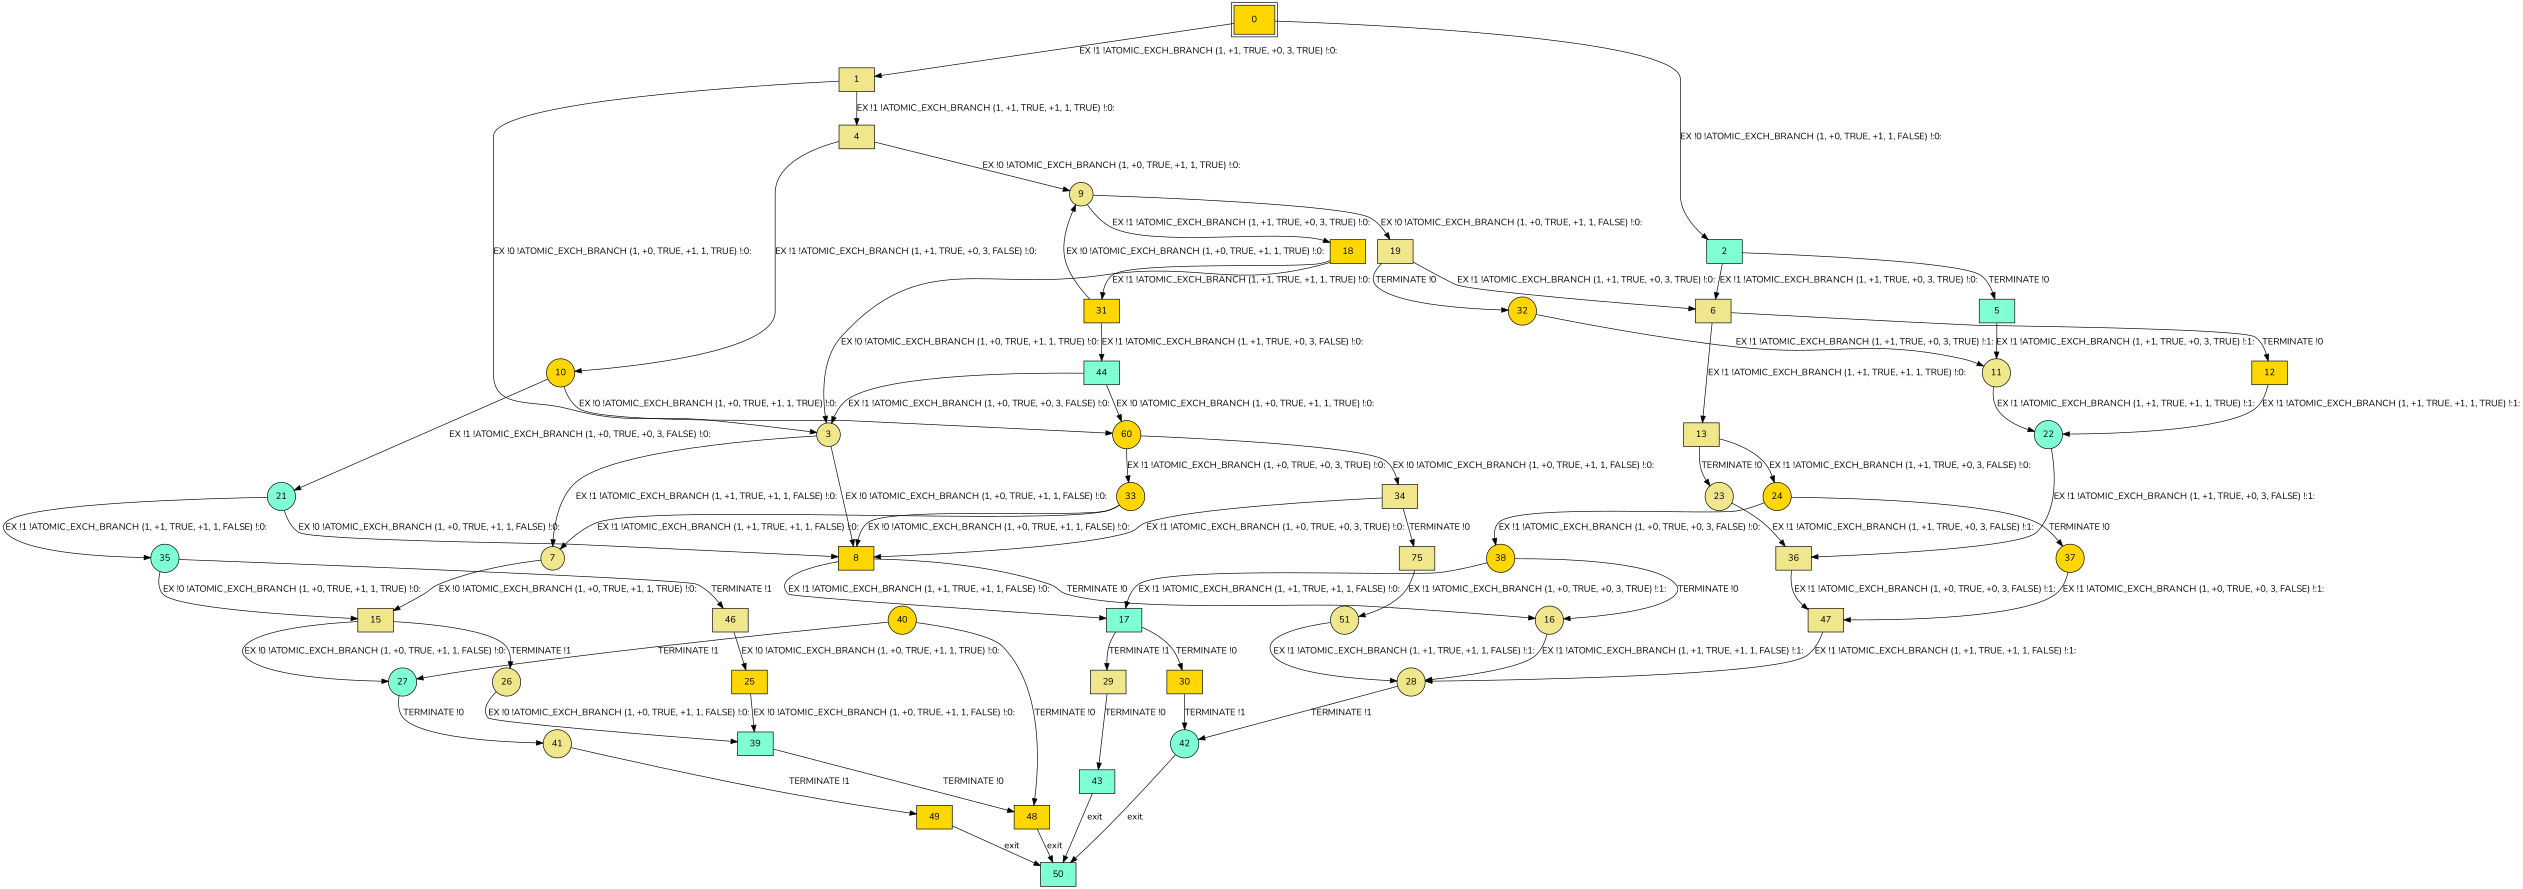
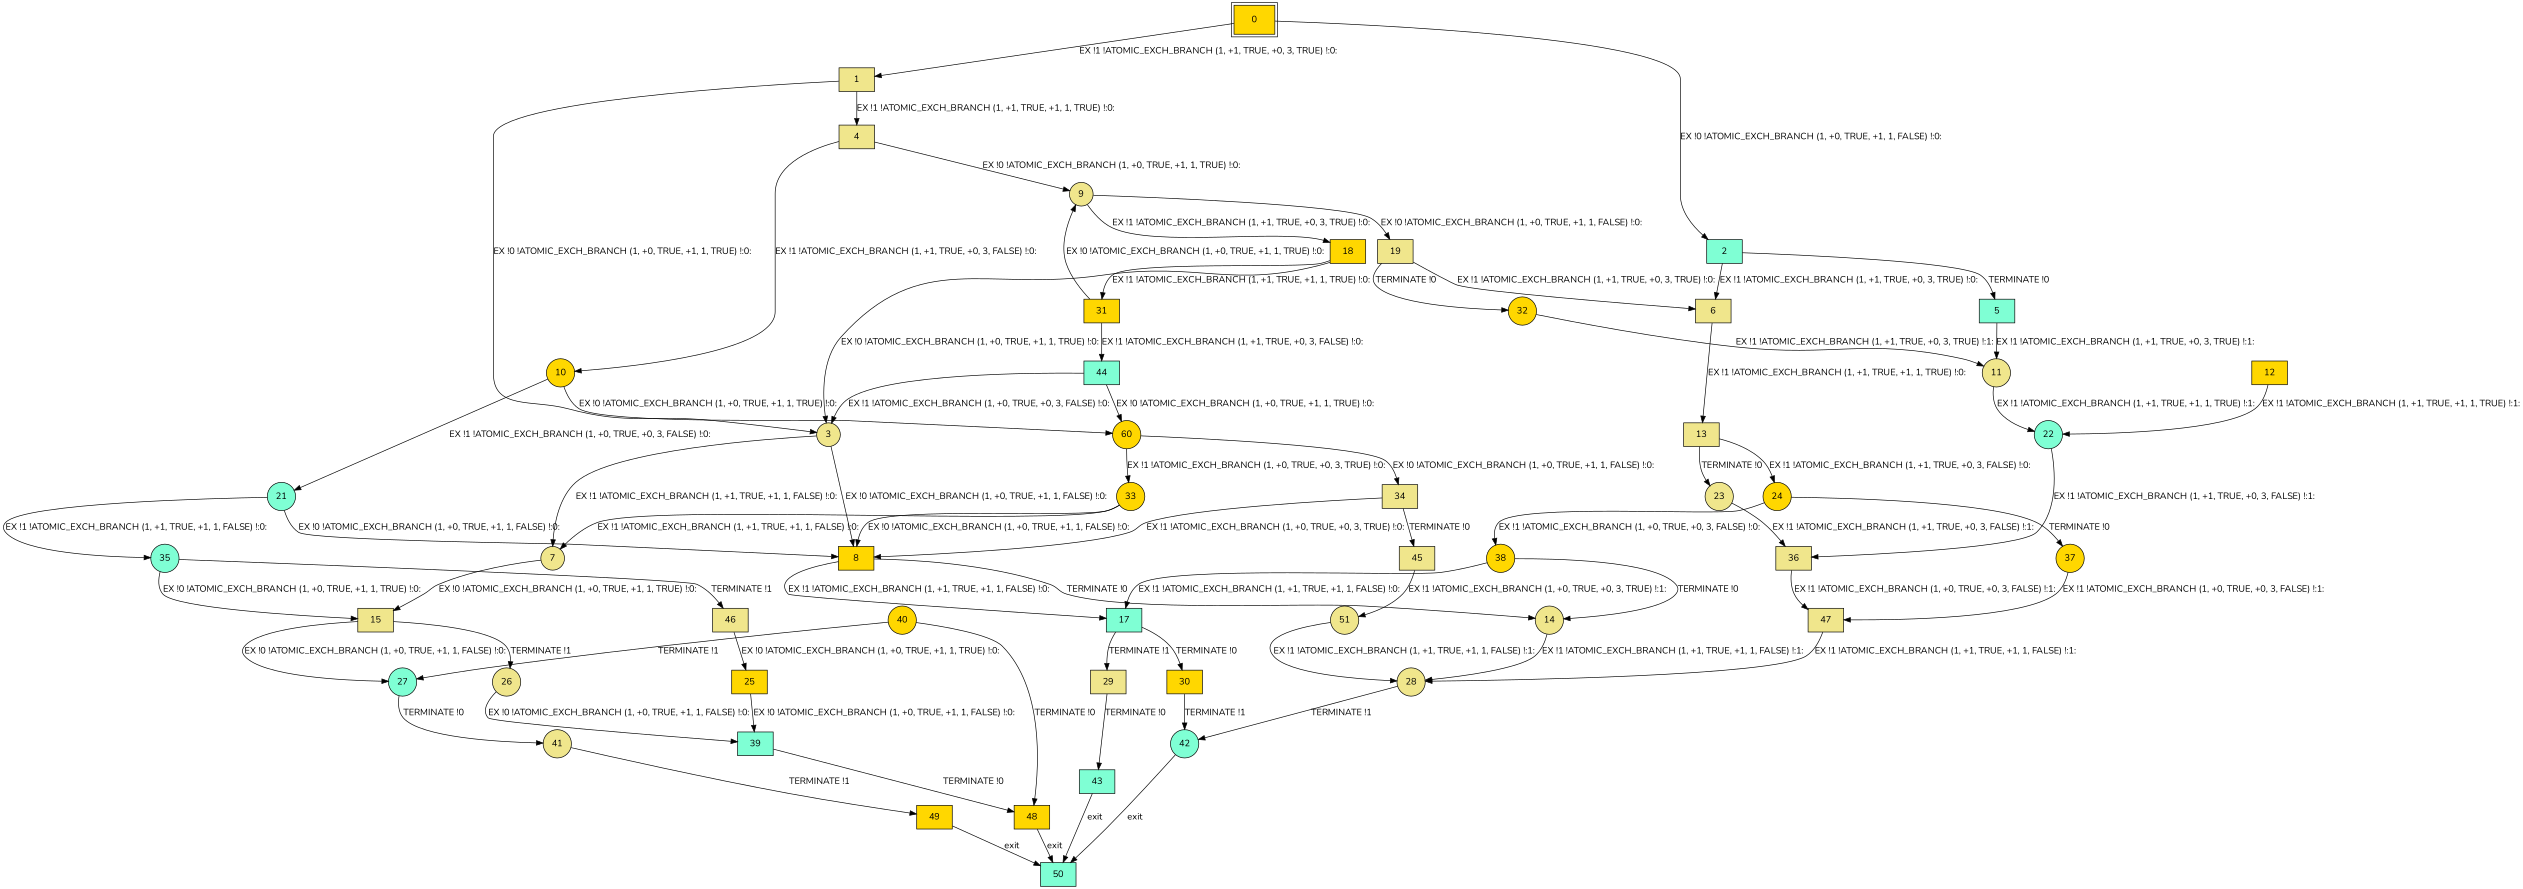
(2004, 326) -> none
(1417, 558) -> (1417, 558)
(1549, 620) -> (1549, 620)
